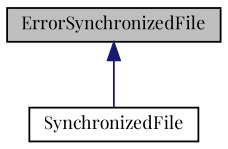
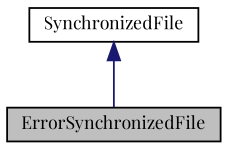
(114, 84) -> (114, 84)
